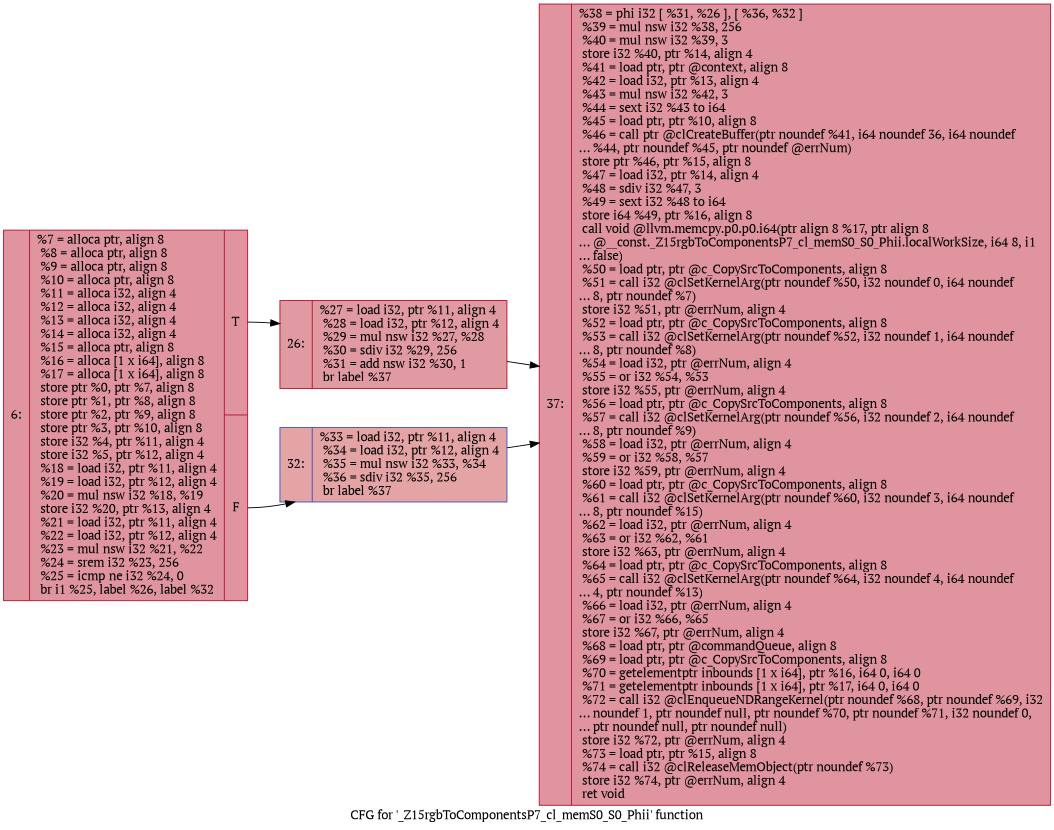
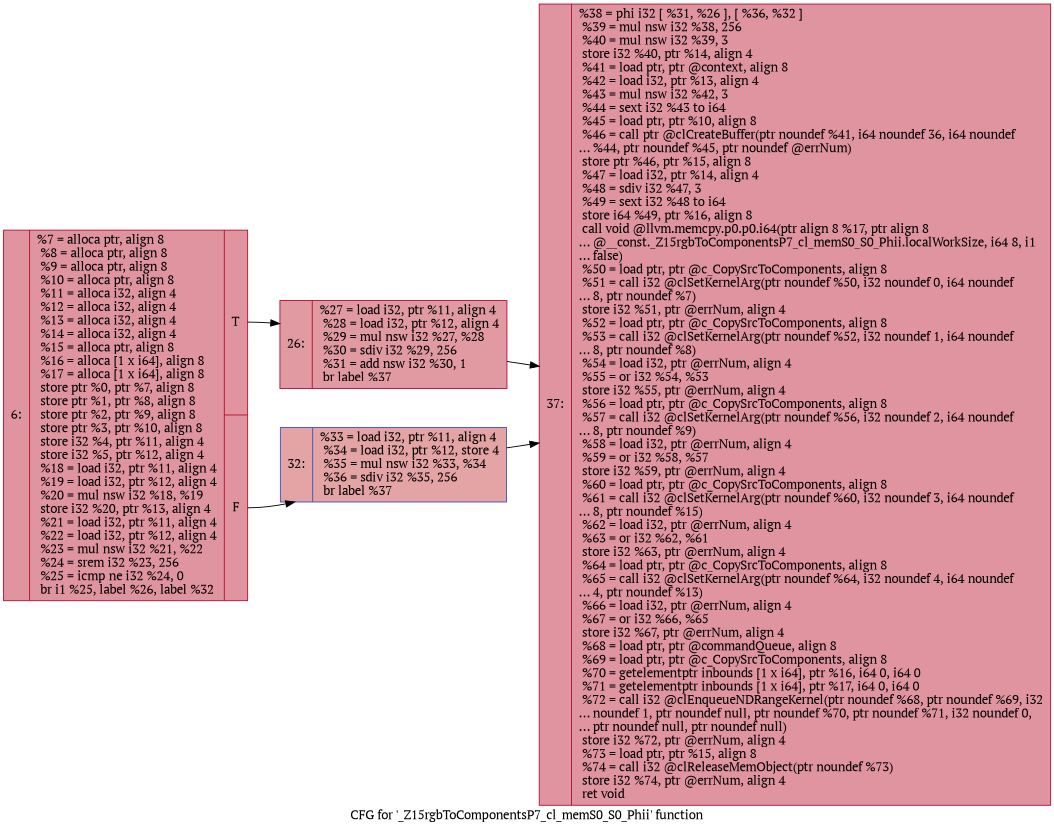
(410, 451) -> (410, 451)
